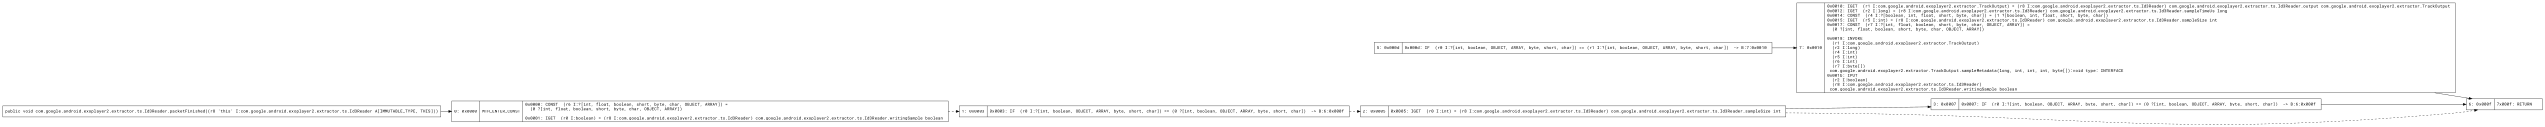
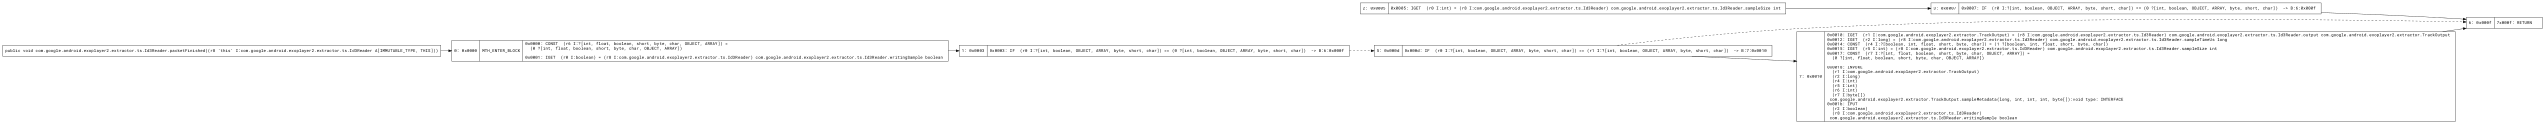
(501, 111) -> (501, 51)
(952, 111) -> (952, 51)
(1353, 111) -> (1360, 51)
(2130, 123) -> (2040, 21)
